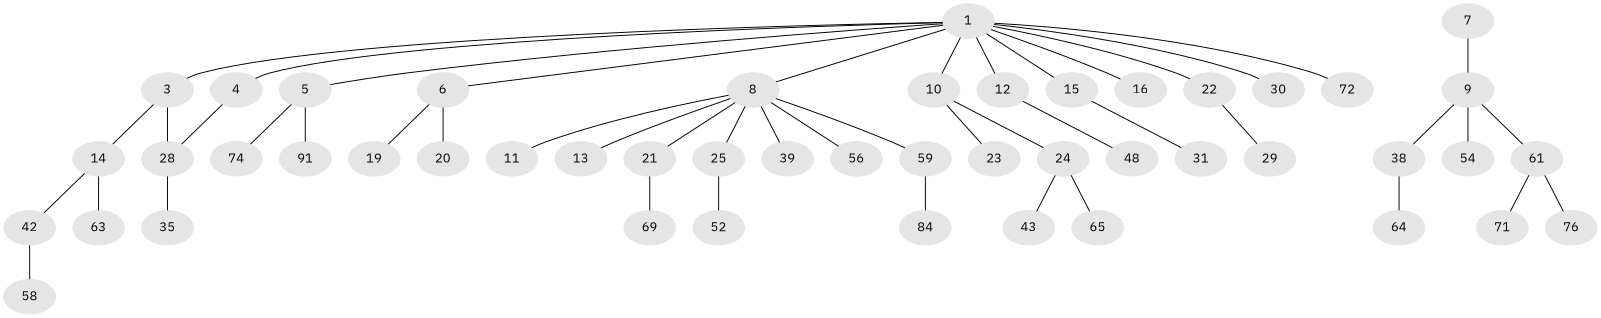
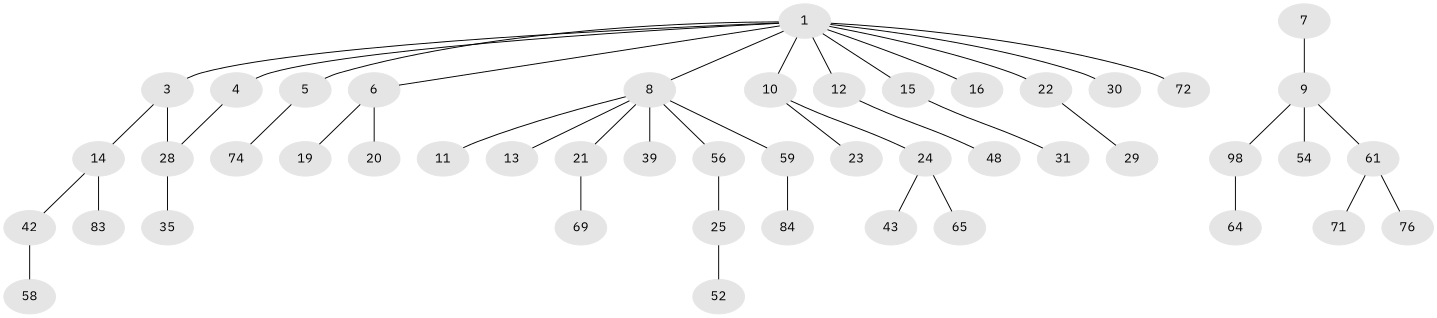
(736, 124) -> (719, 193)
(305, 159) -> none
(1399, 159) -> (1235, 159)
(99, 228) -> (99, 228)
